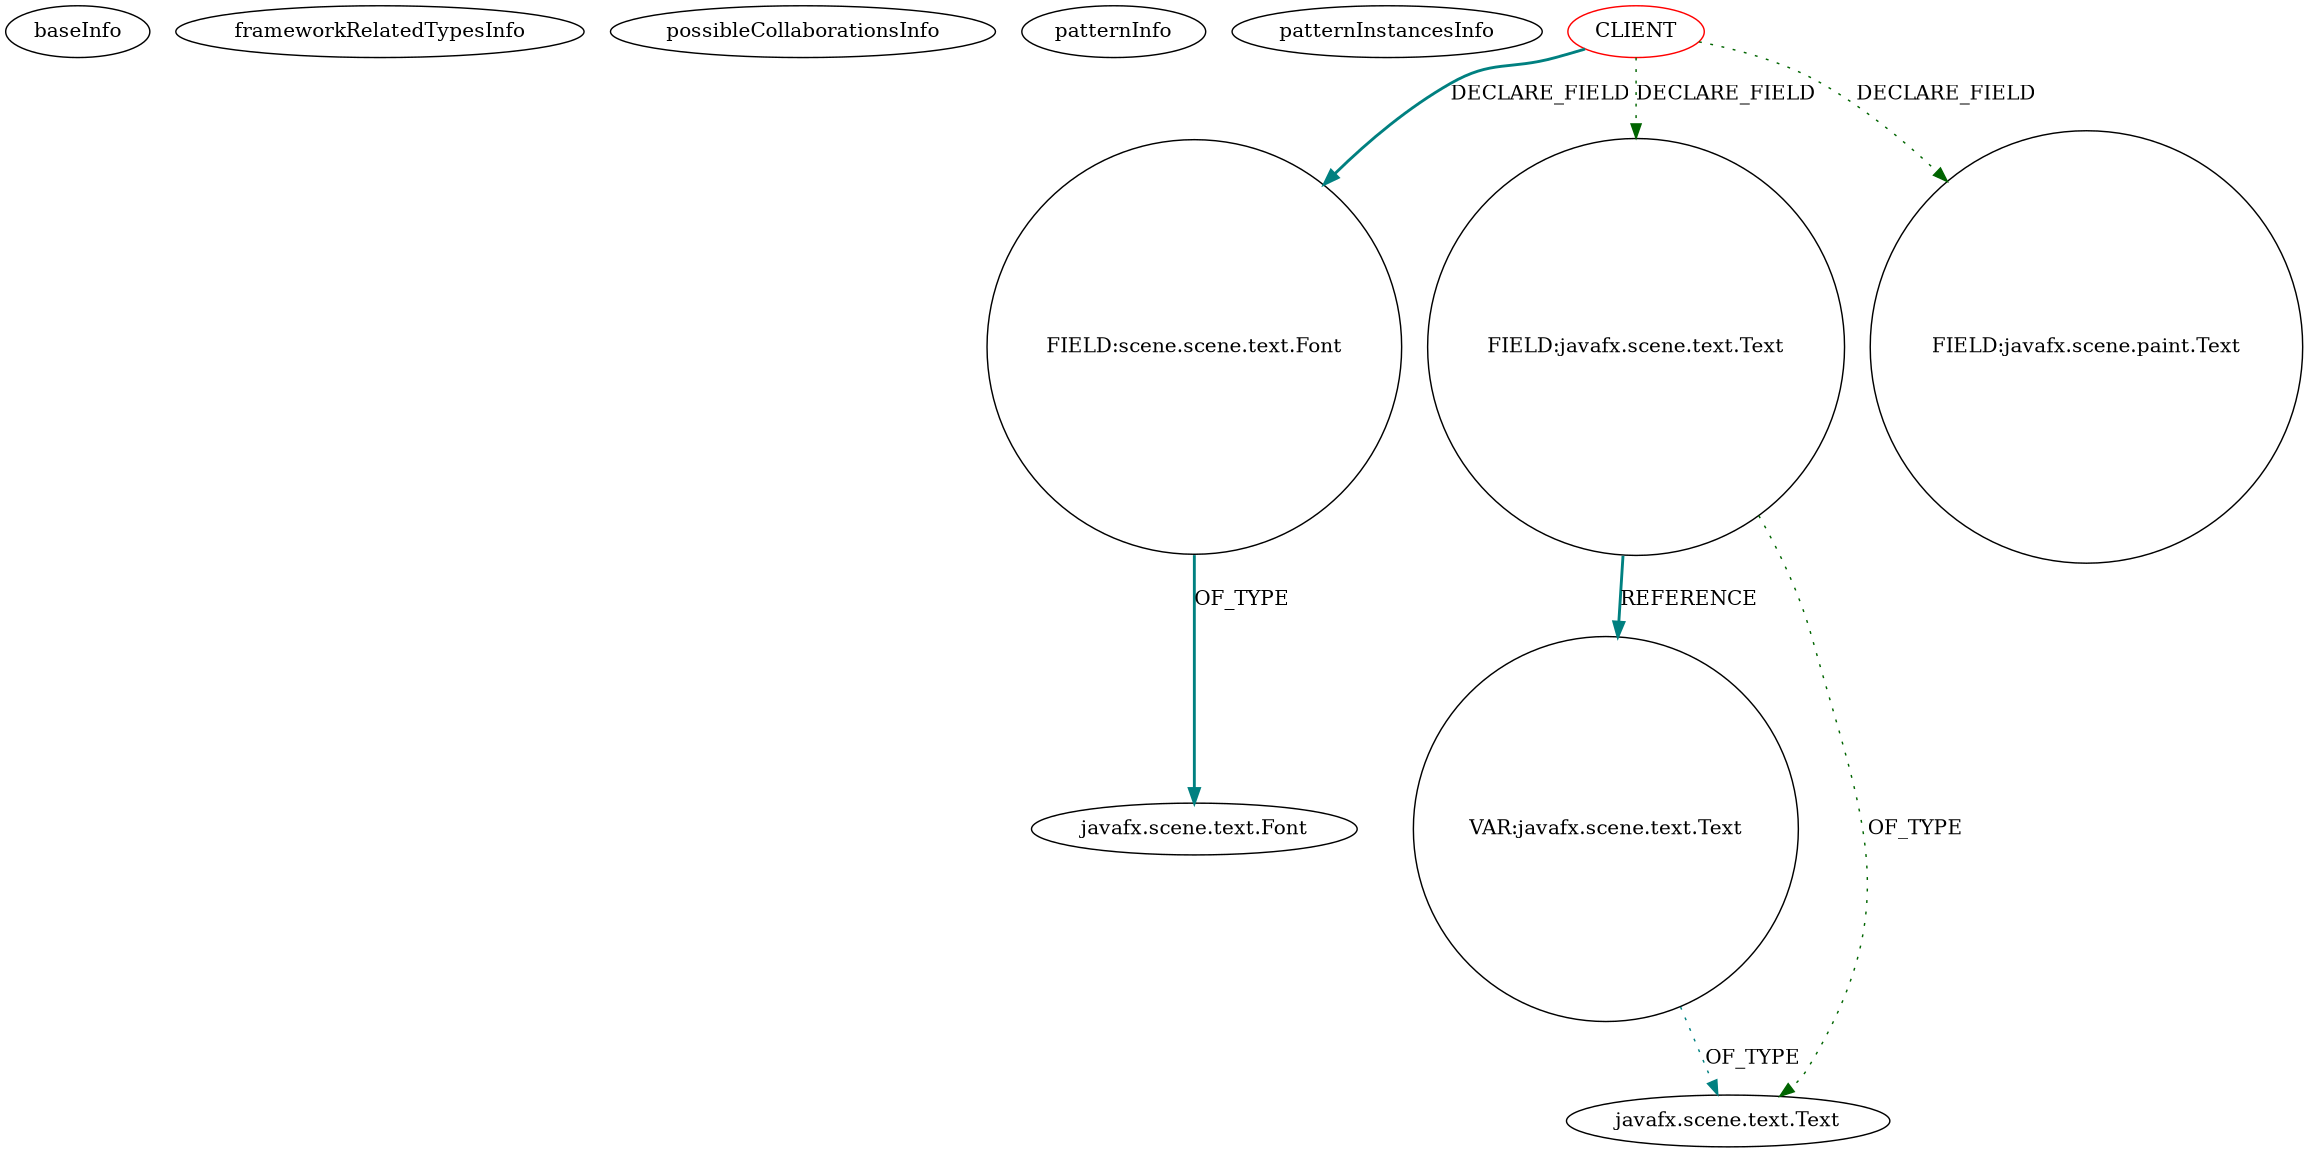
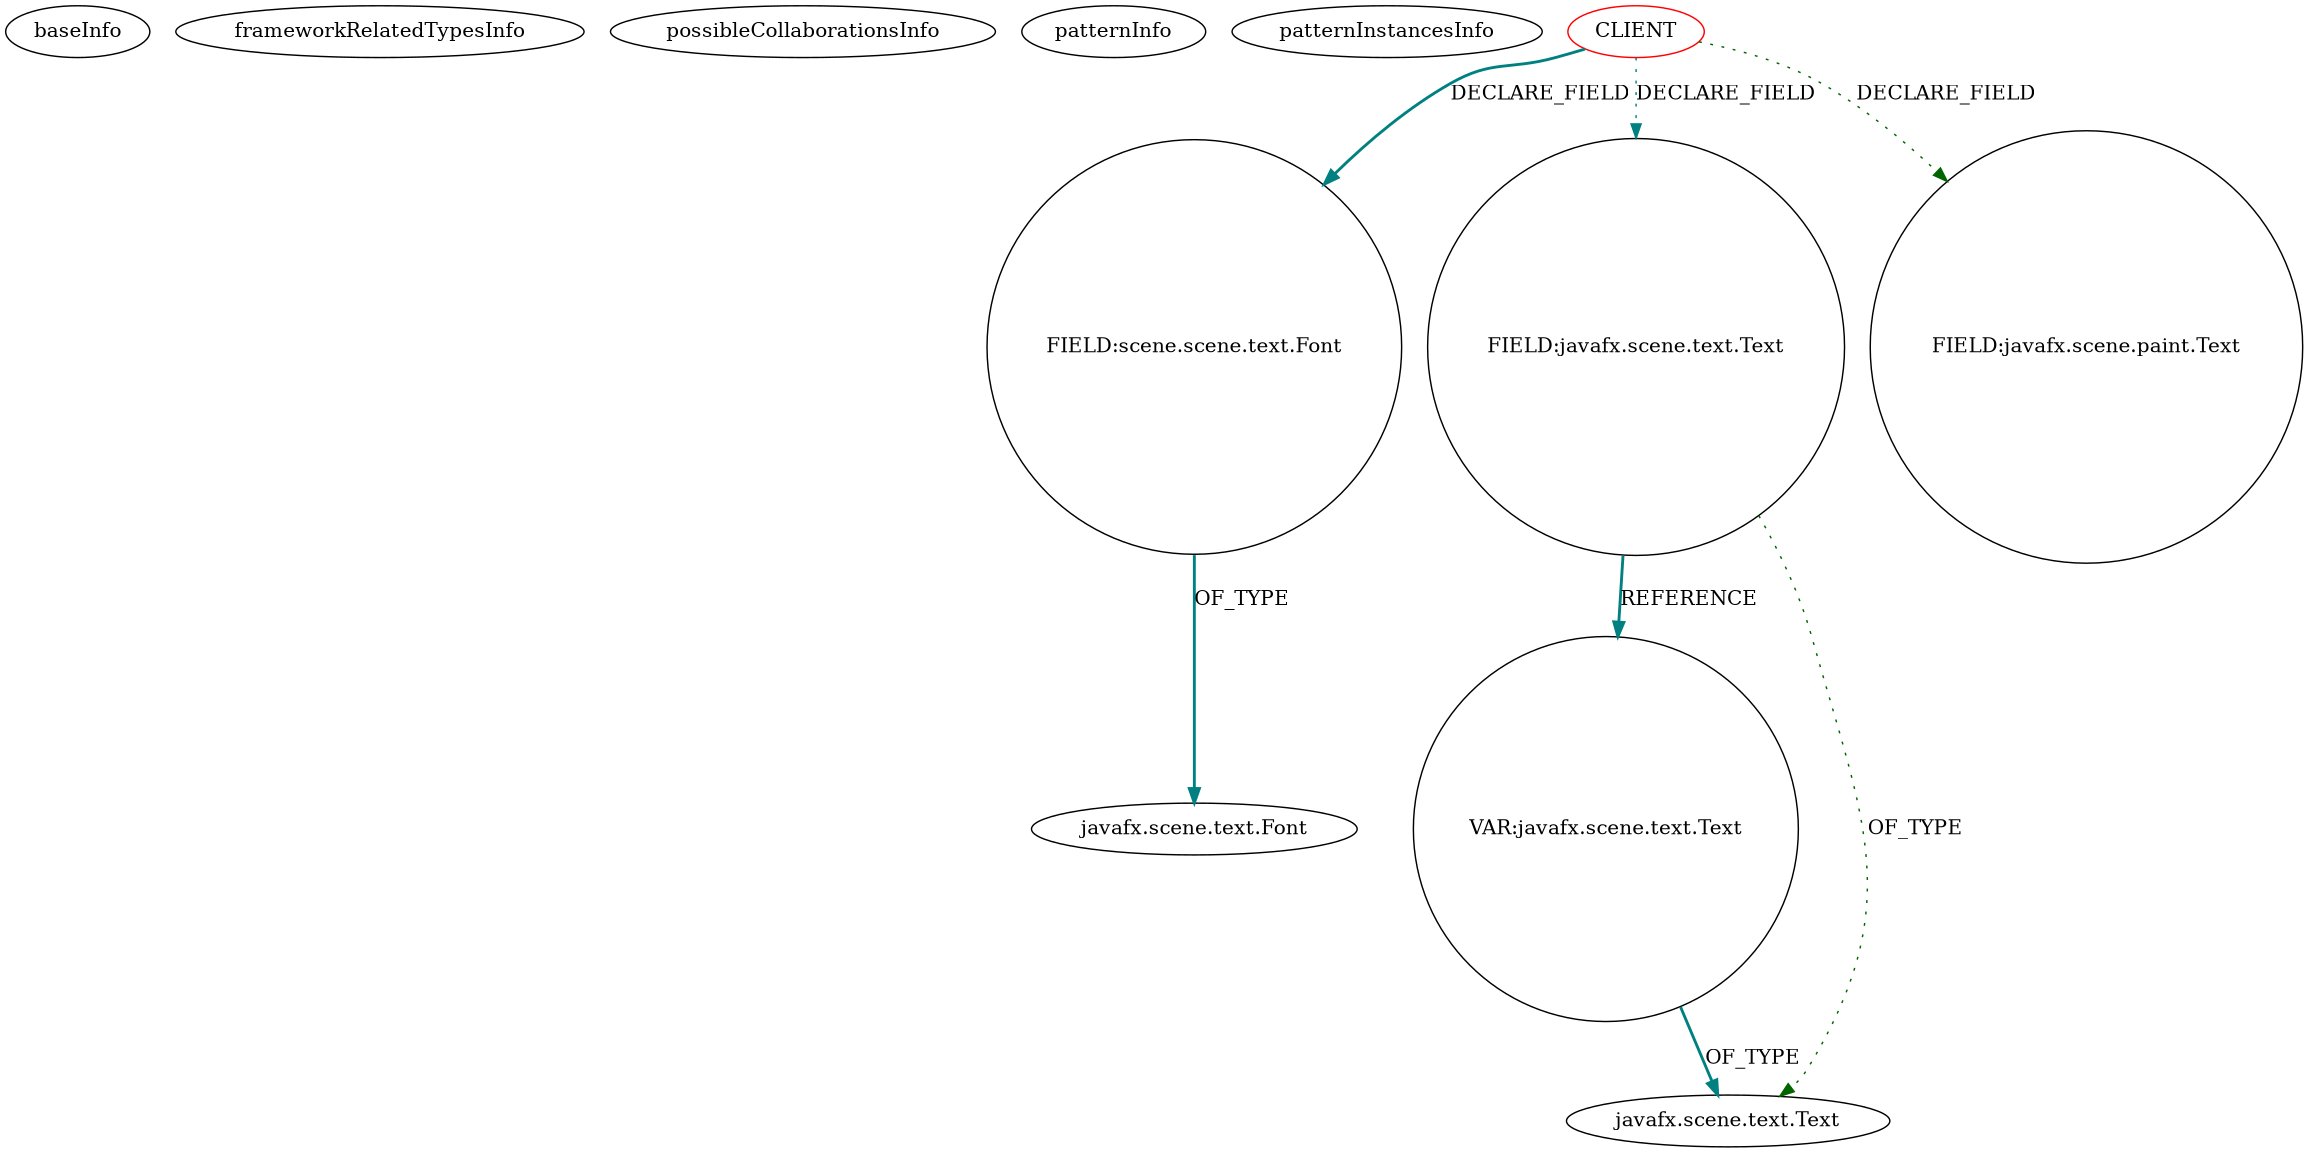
(1636, 91) -> (1636, 91)
(1696, 1044) -> (1696, 1044)
